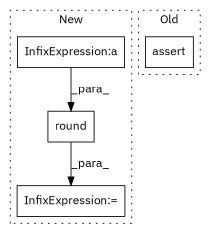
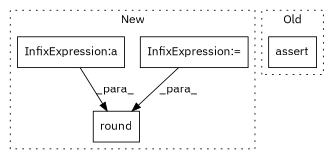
(71, 160) -> (158, 86)
